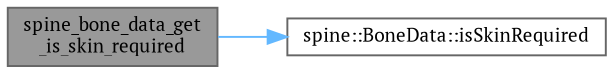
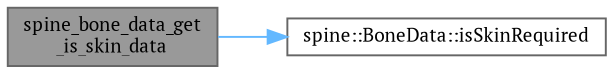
(113, 37) -> (113, 37)
